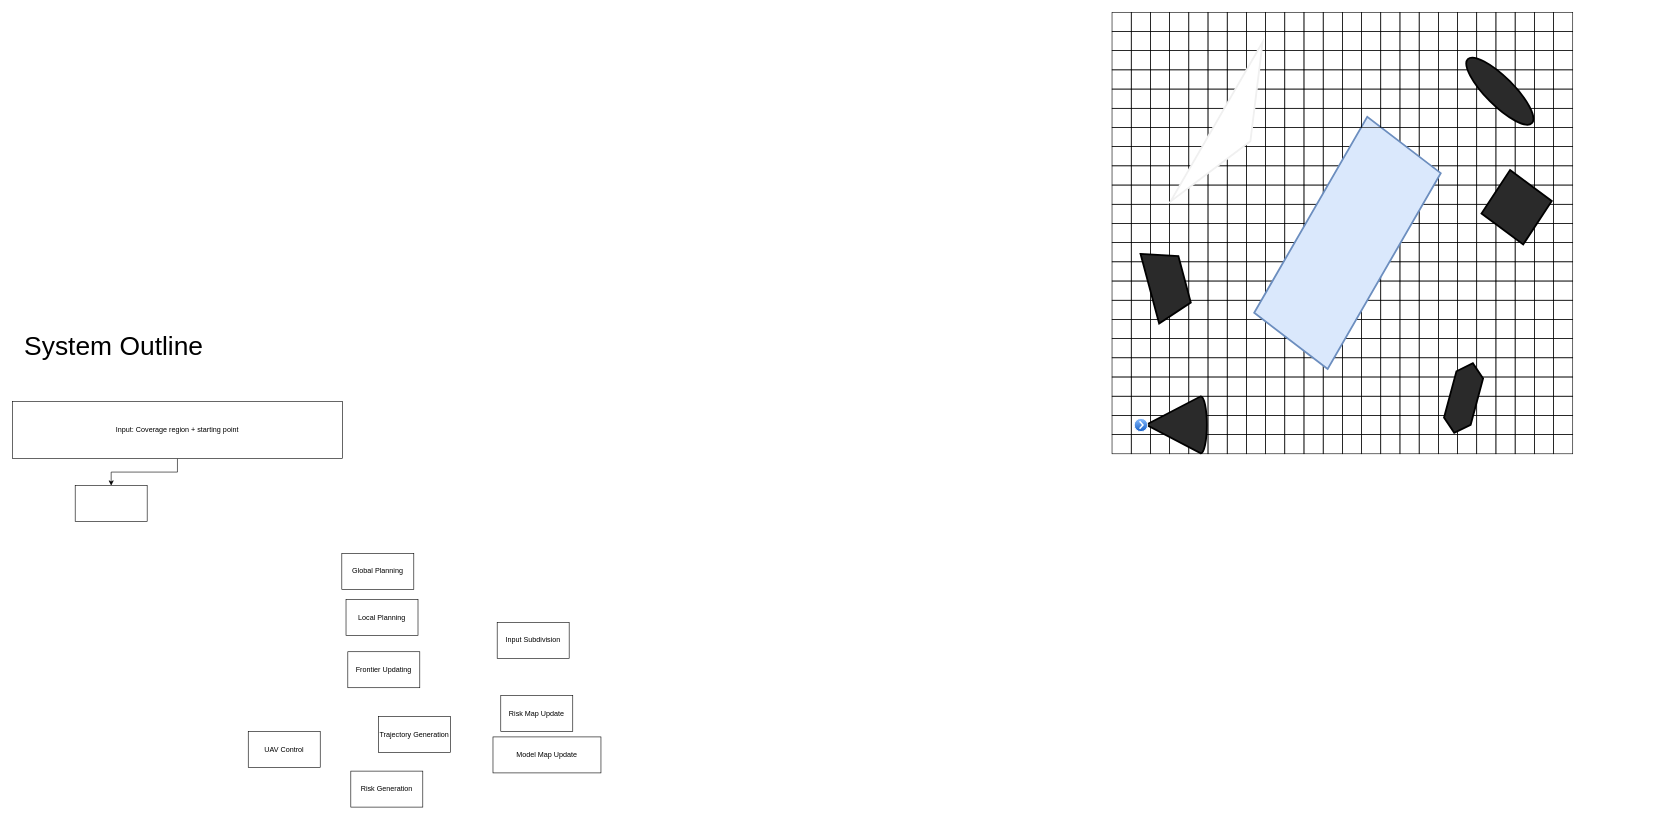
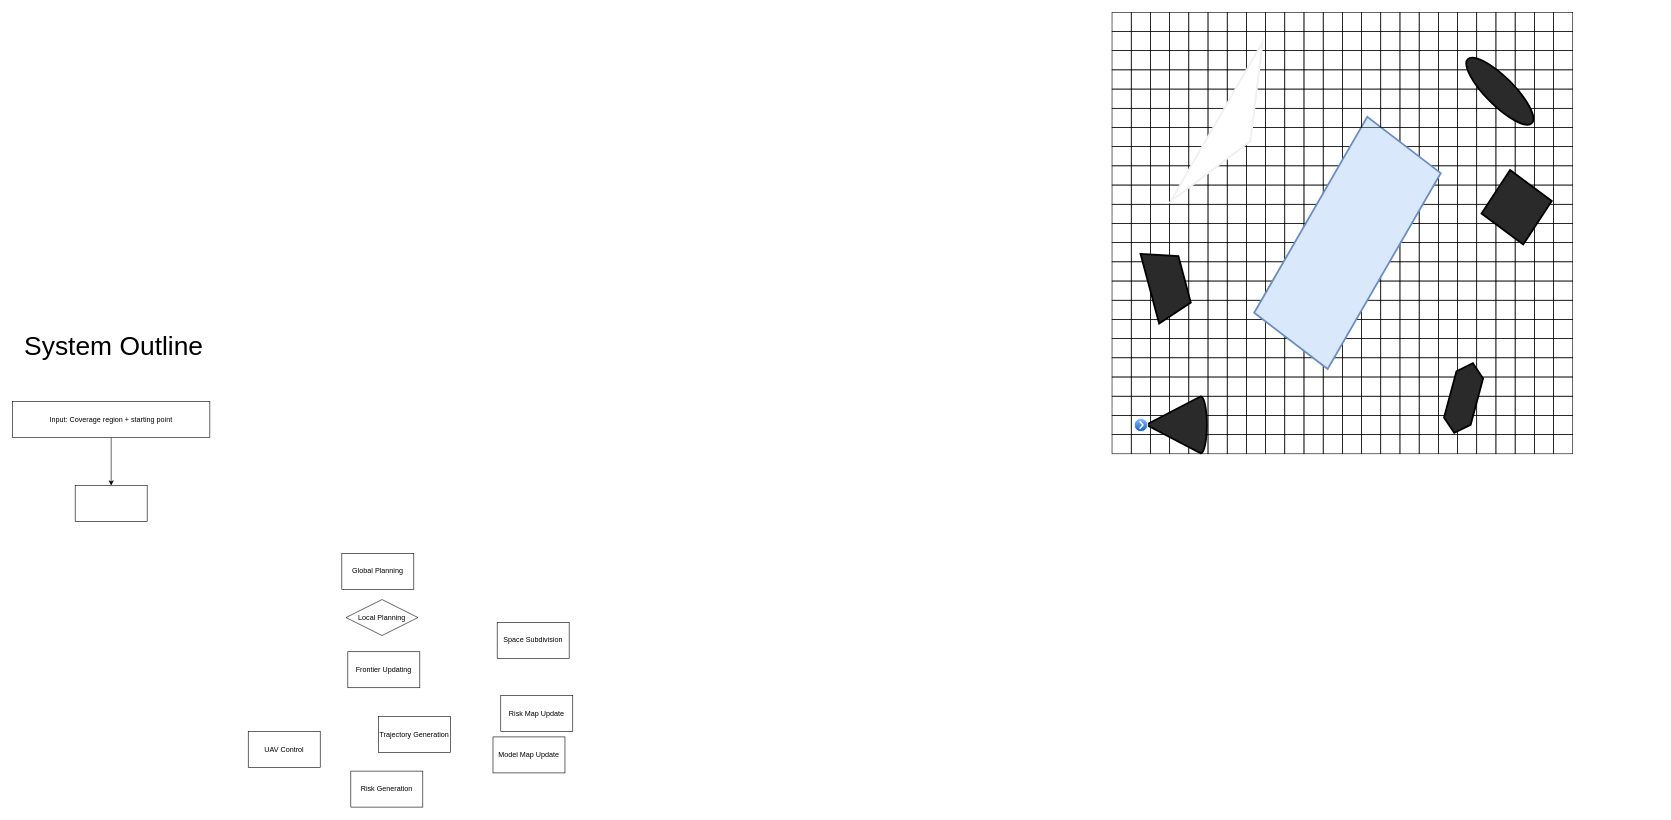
(177, 430) -> (111, 420)
(382, 618) -> (382, 618)
(533, 641) -> (533, 641)
(547, 755) -> (529, 755)
